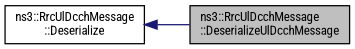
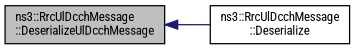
(174, 25) -> (194, 25)
